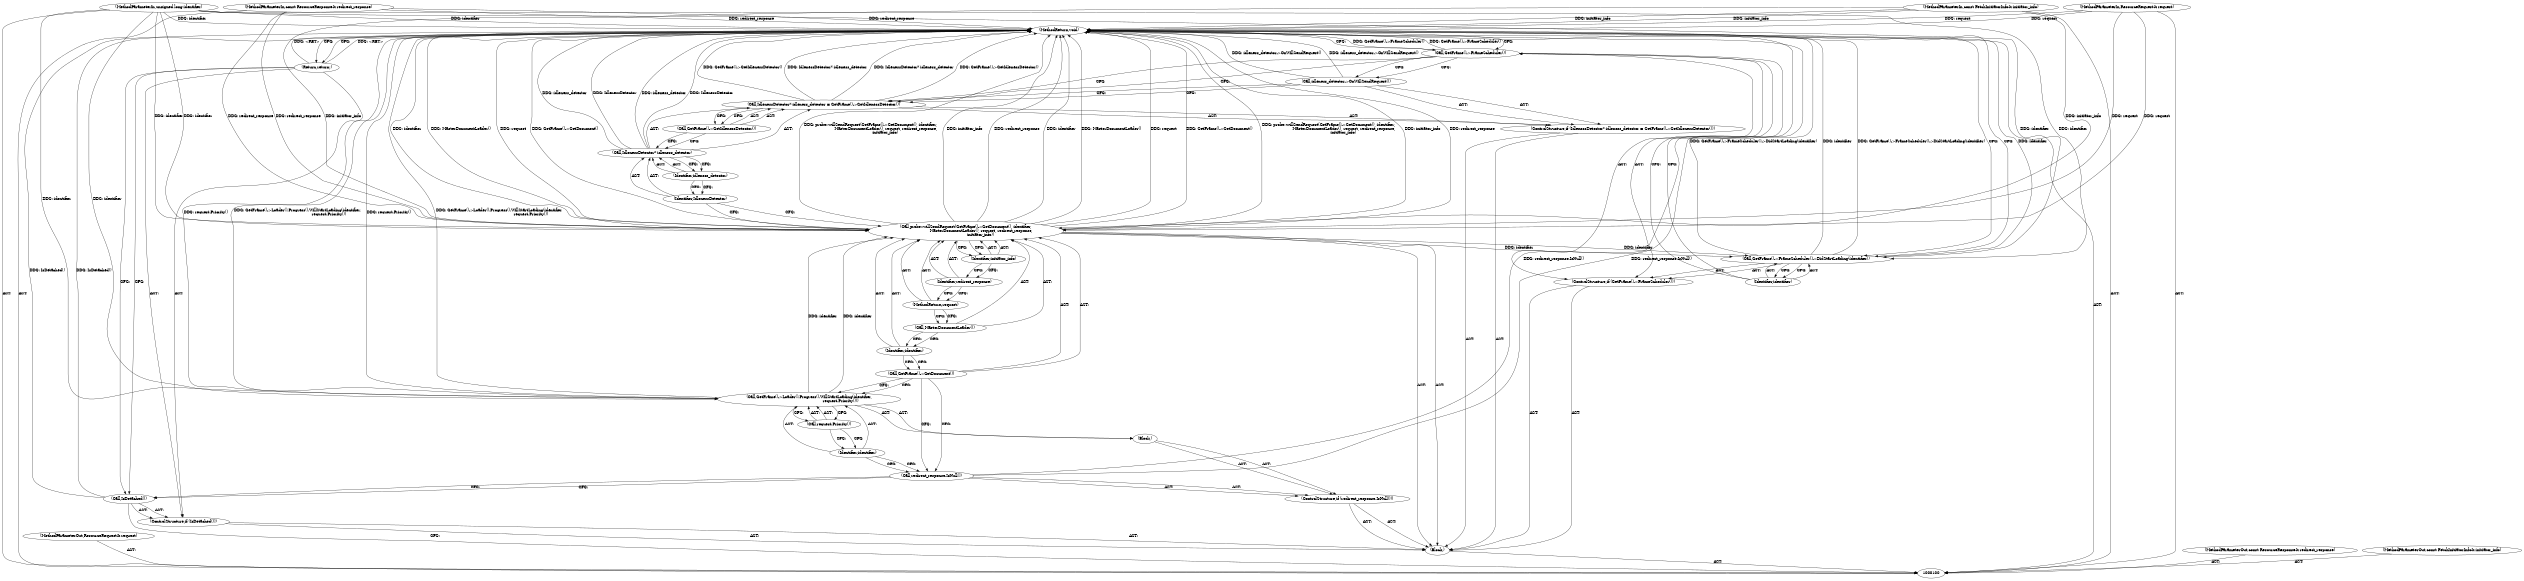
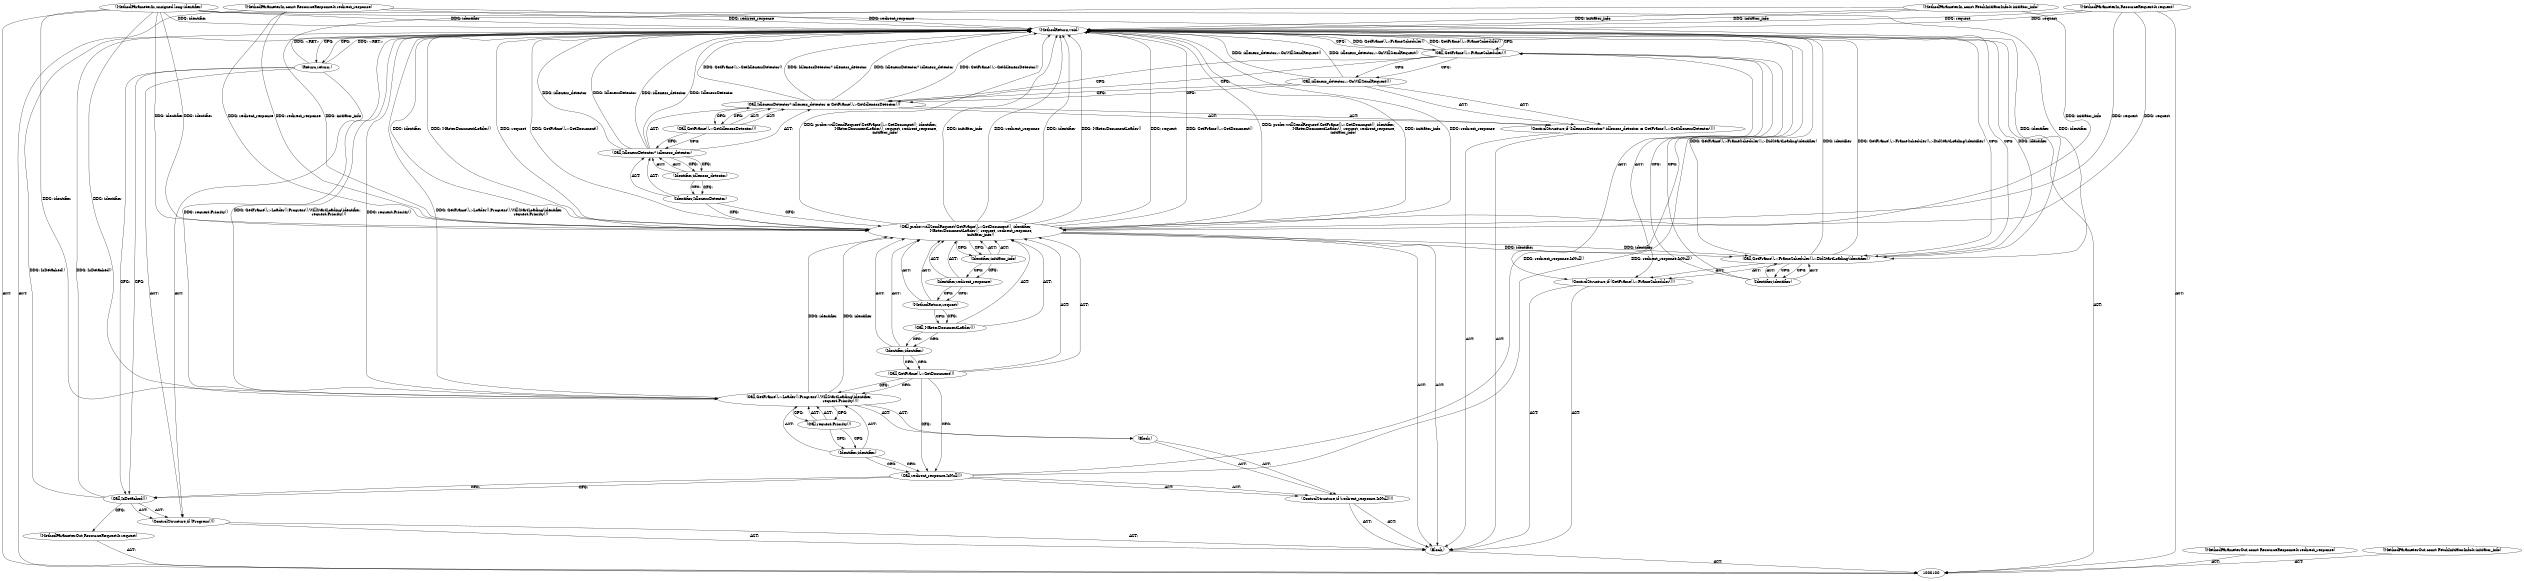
(2111, 344) -> none
(183, 522) -> (183, 522)
(1012, 557) -> (107, 516)
